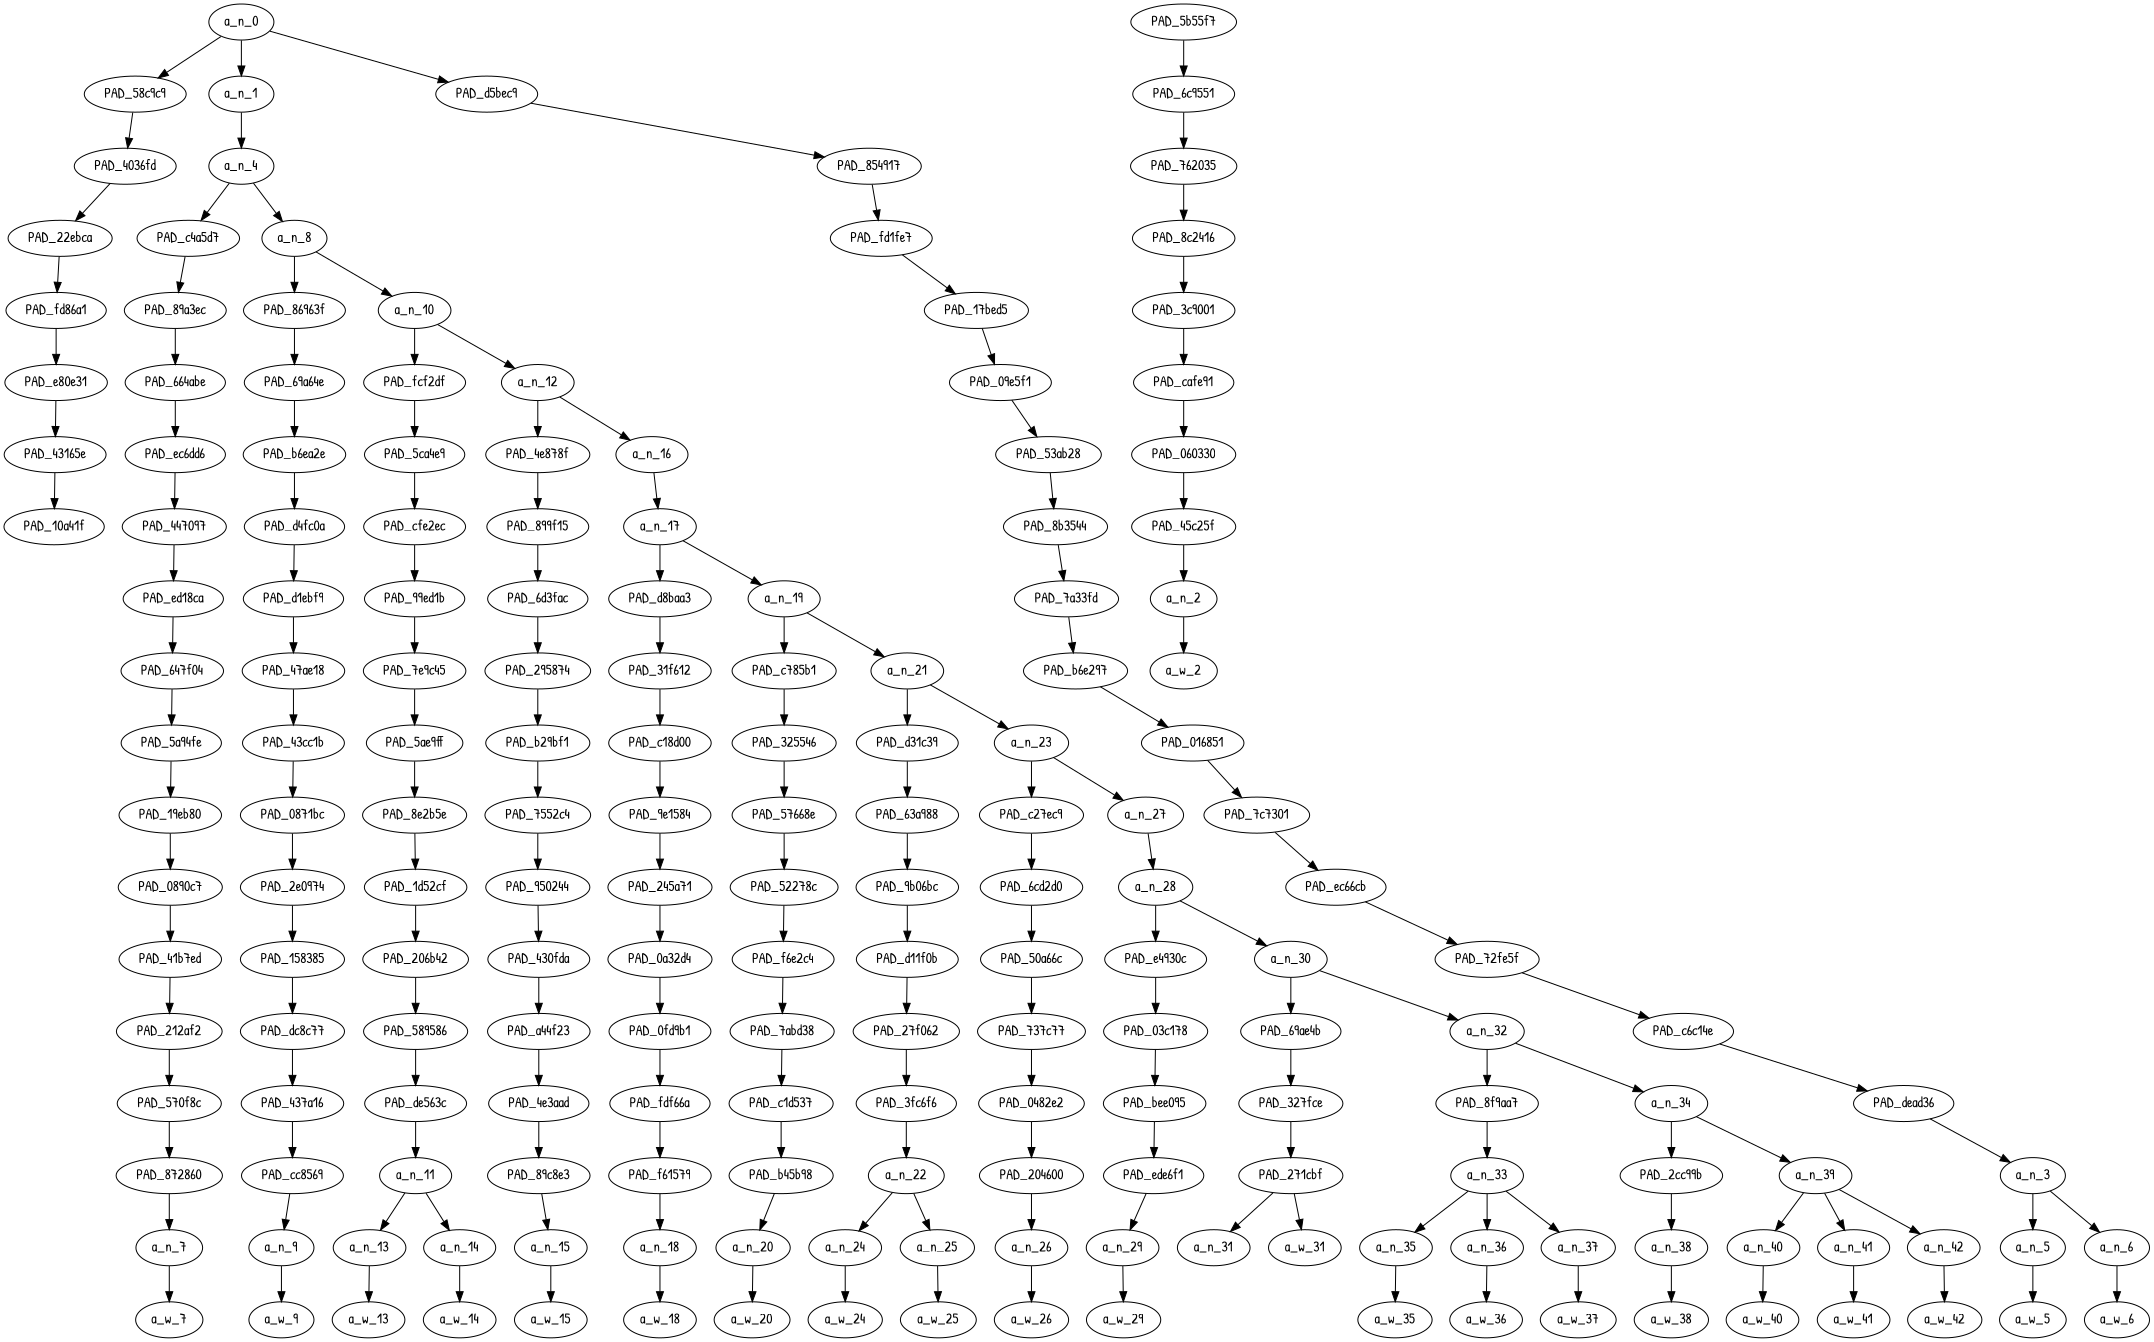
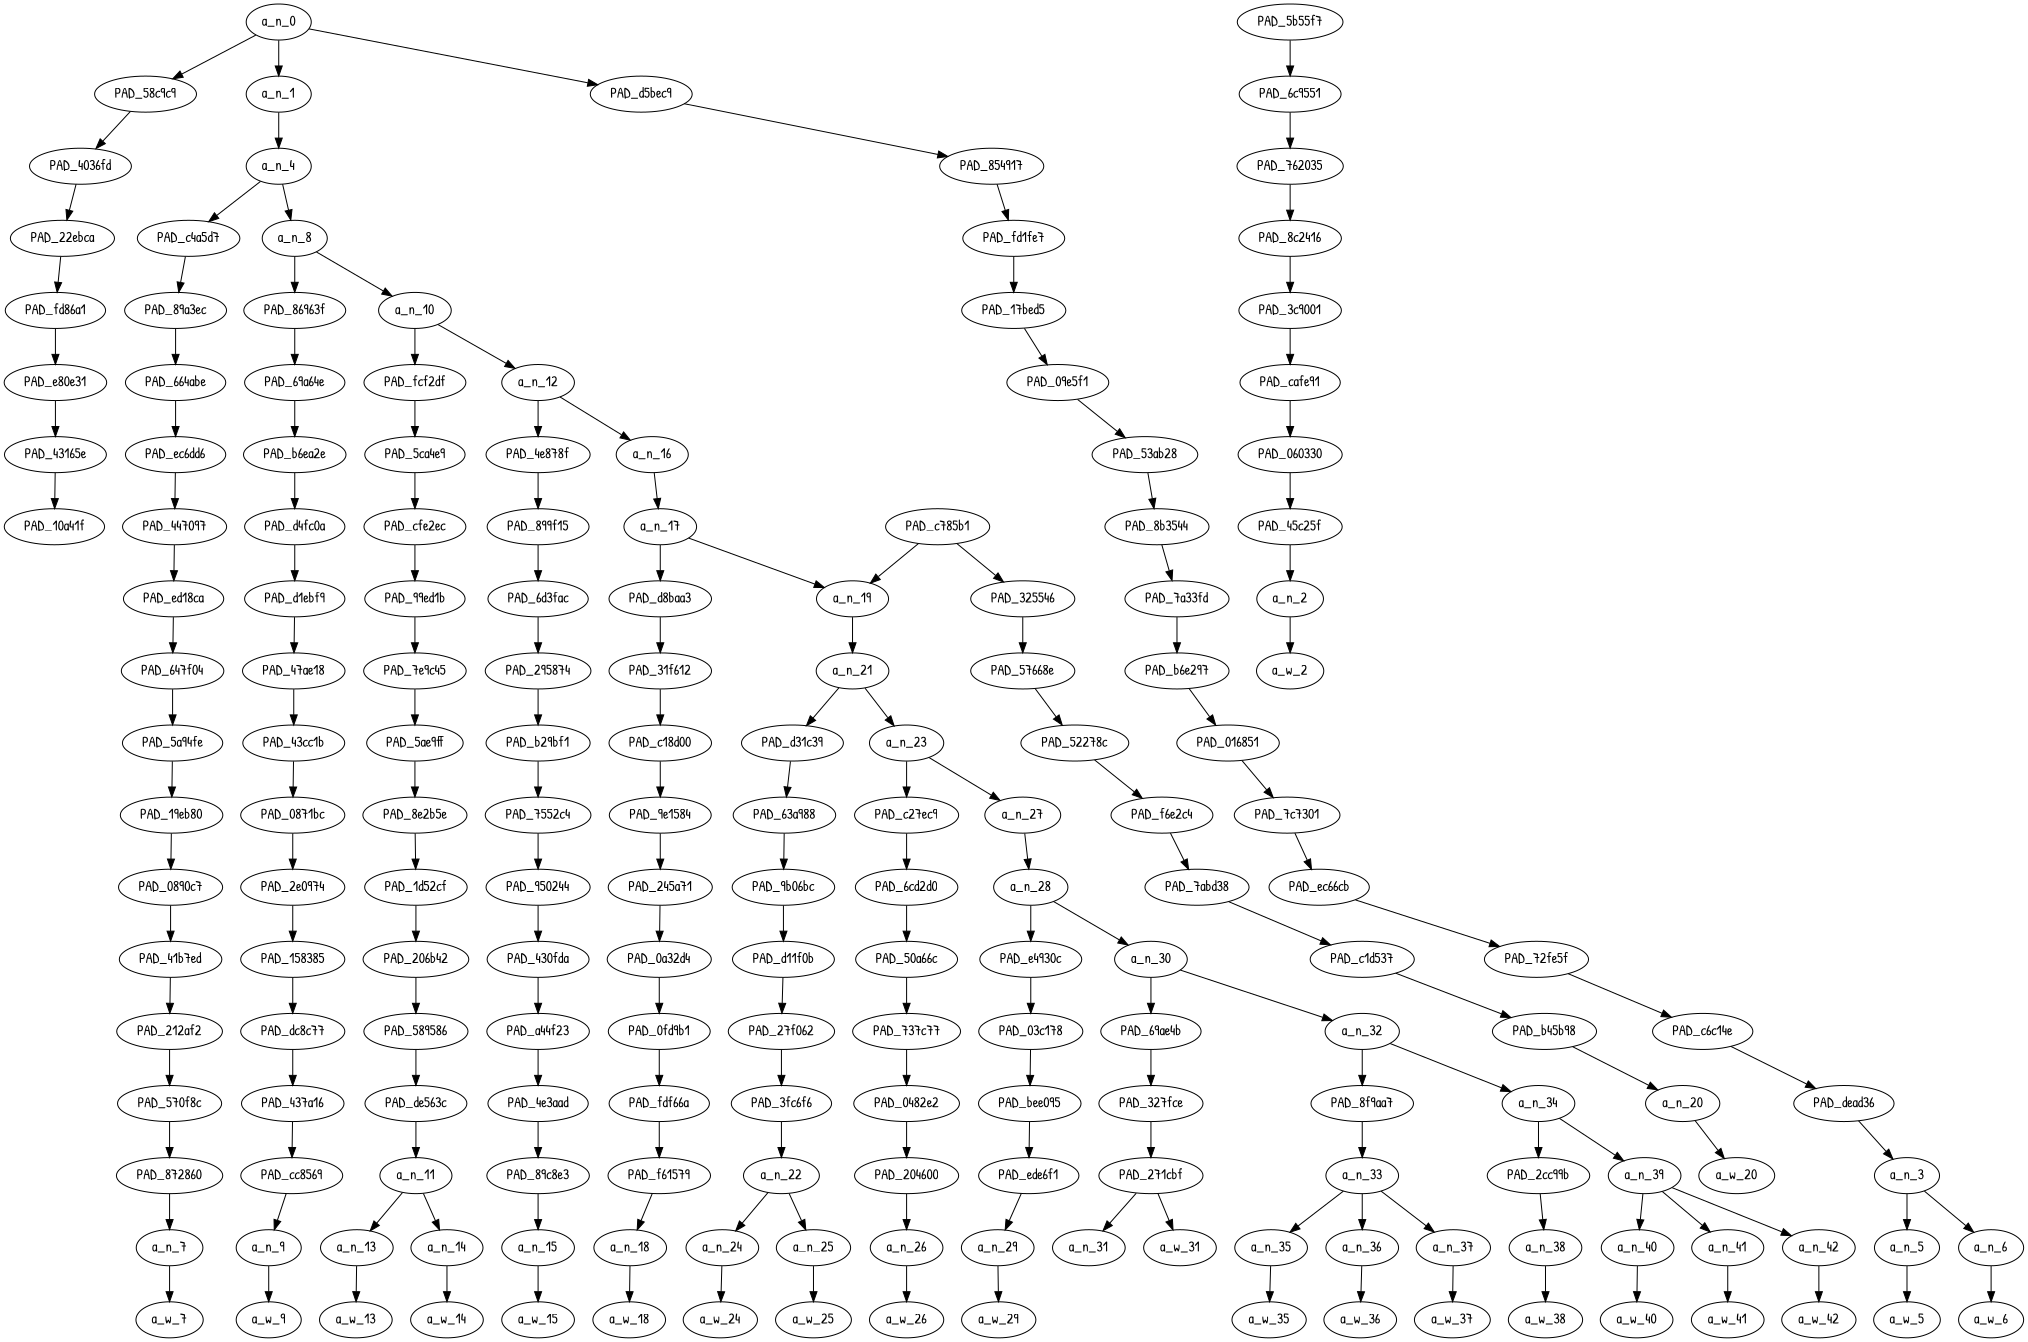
(784, 630) -> (898, 560)
